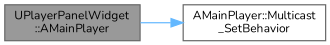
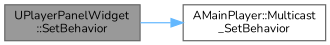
(72, 23) -> (72, 23)
